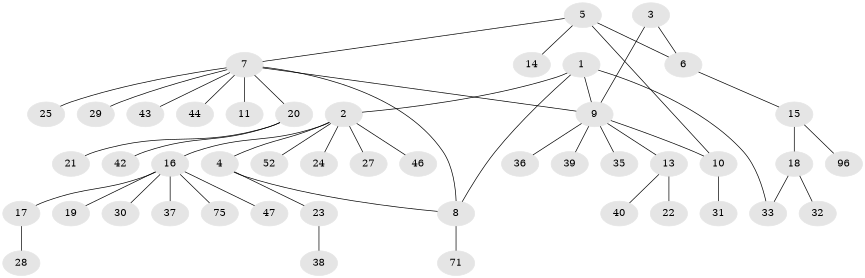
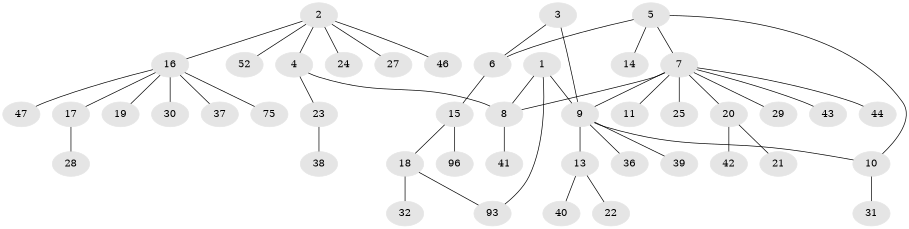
(456, 100) -> none
(619, 164) -> none
(768, 214) -> (493, 214)
(456, 263) -> (504, 164)
